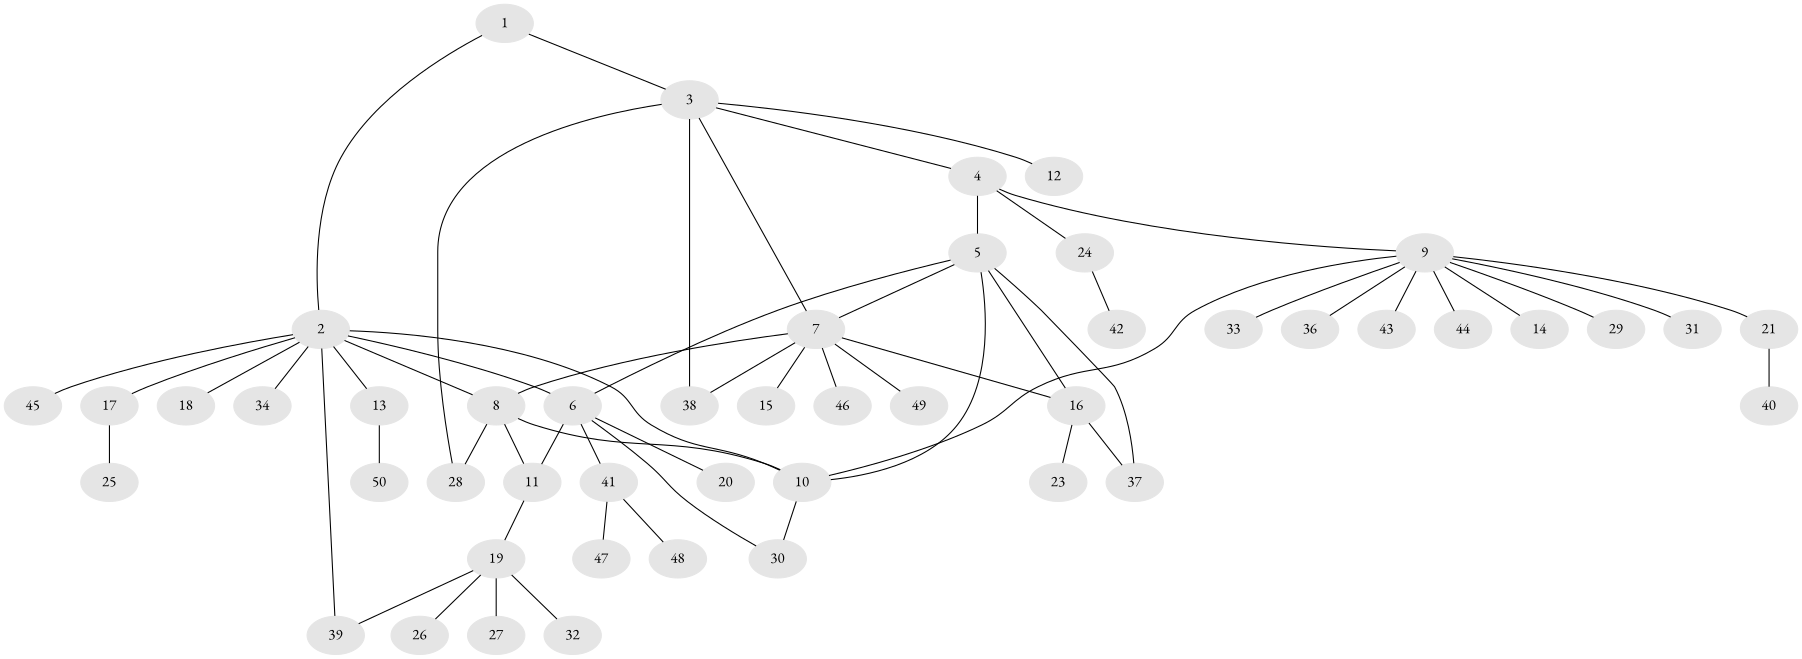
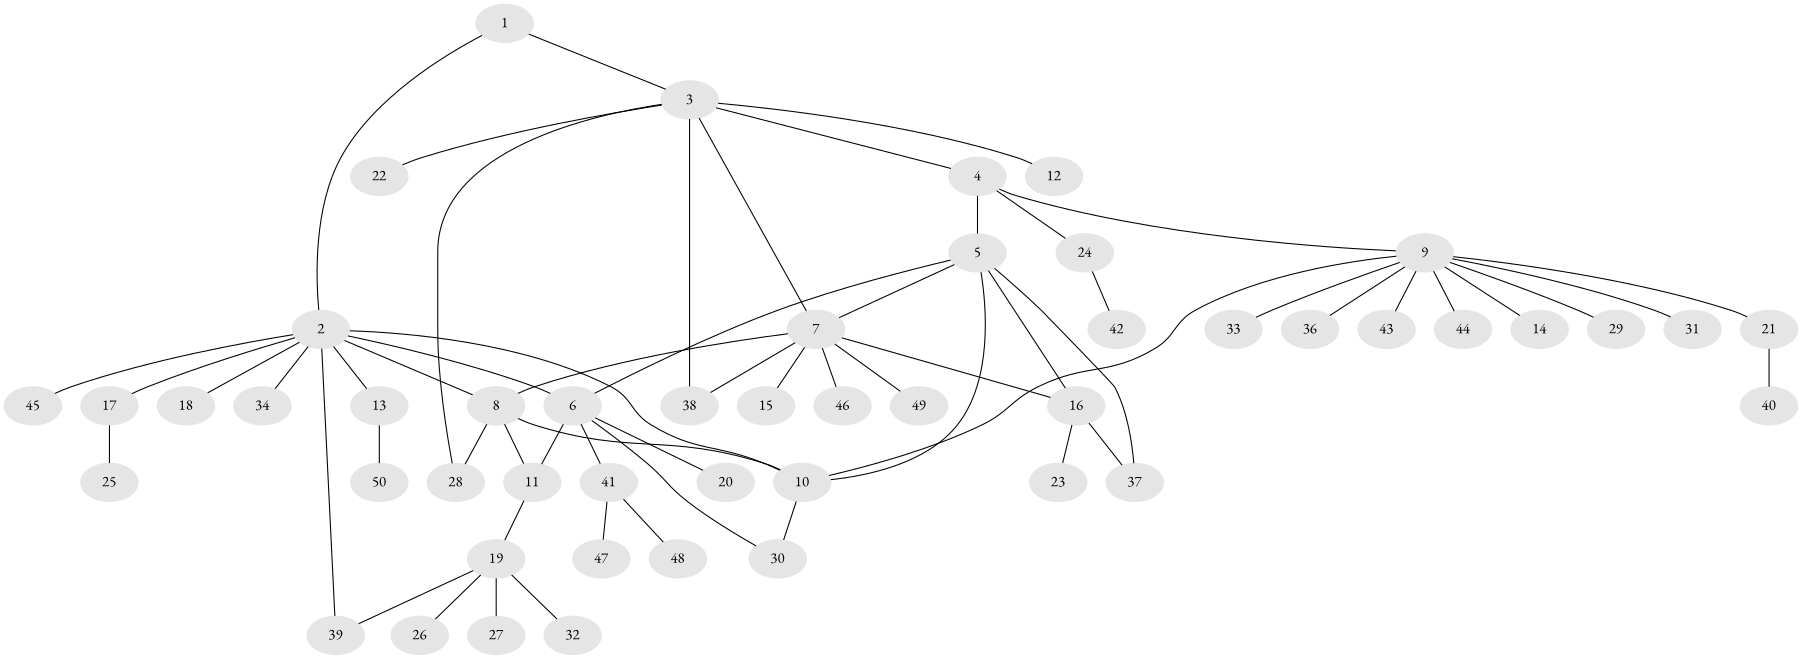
none -> (379, 176)
